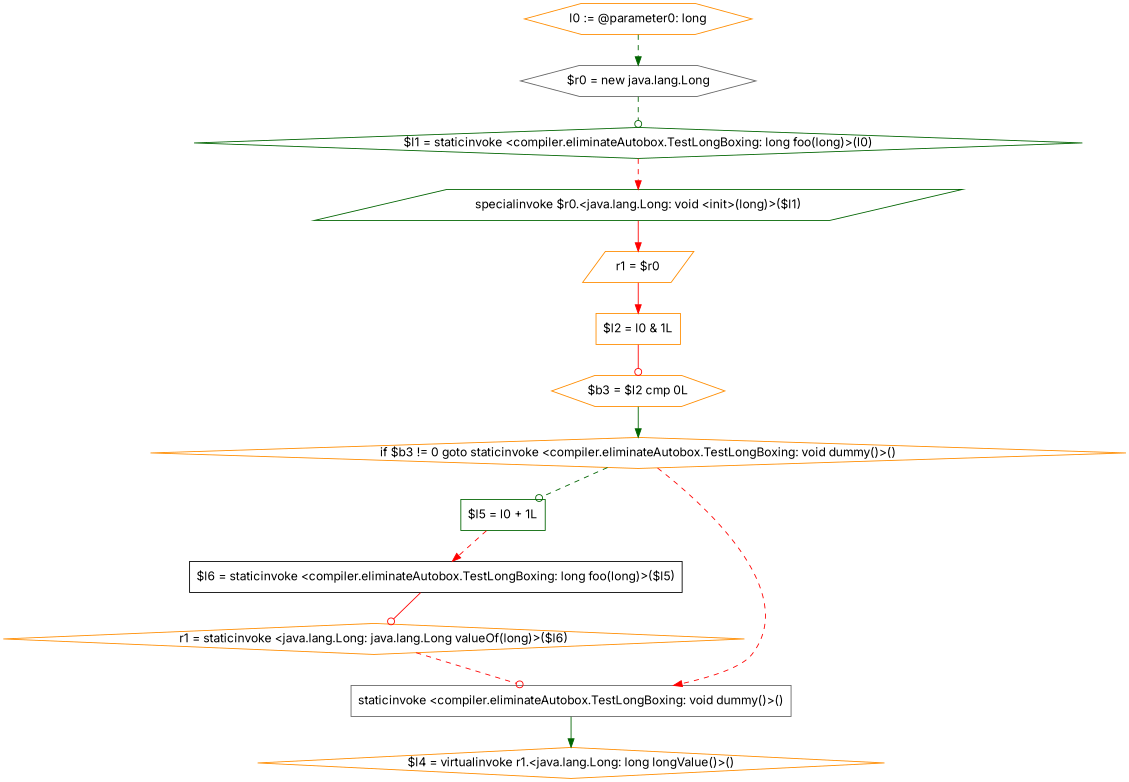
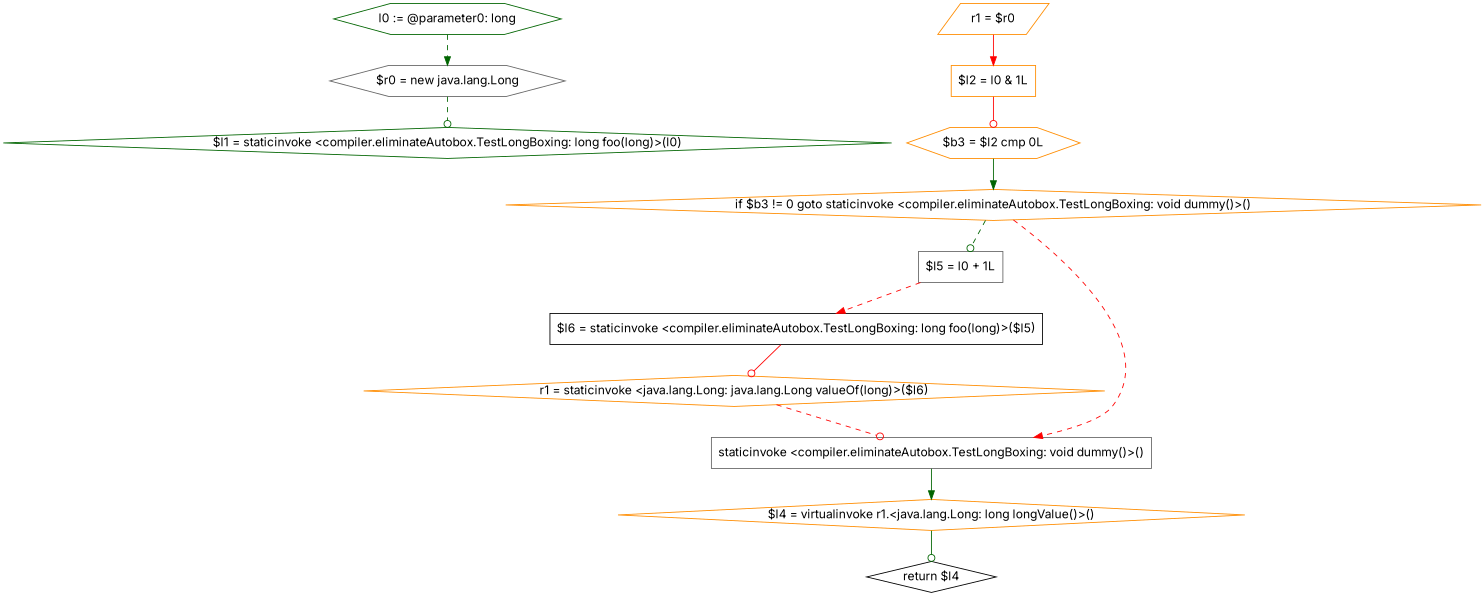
(638, 19) -> (447, 19)
(638, 205) -> none
(503, 515) -> (961, 267)
none -> (931, 577)
